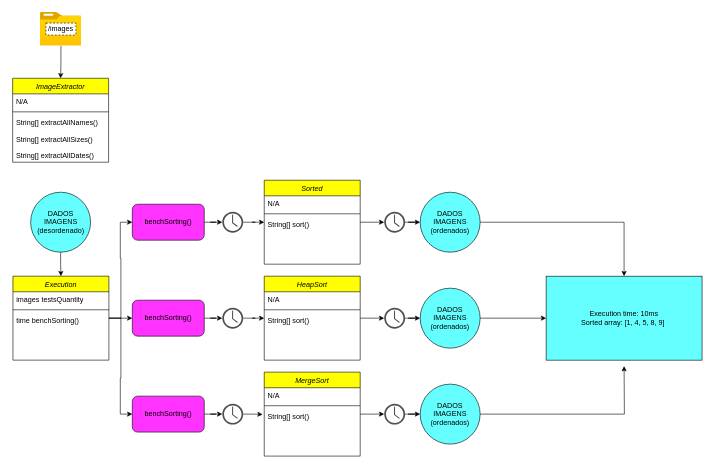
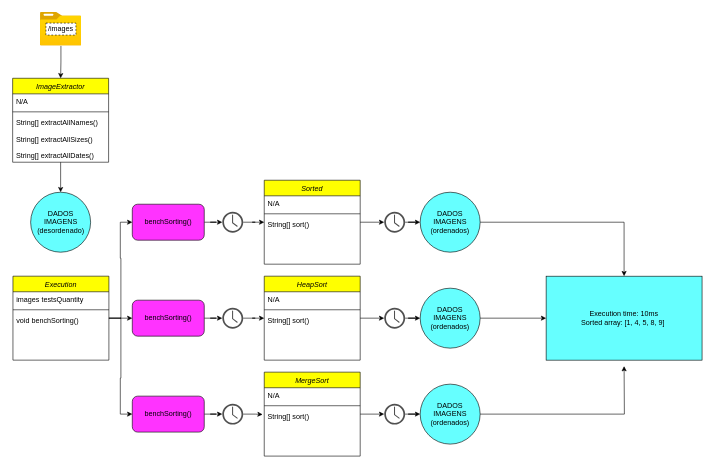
none -> (61, 176)
(61, 262) -> none
(52, 320) -> (52, 320)
